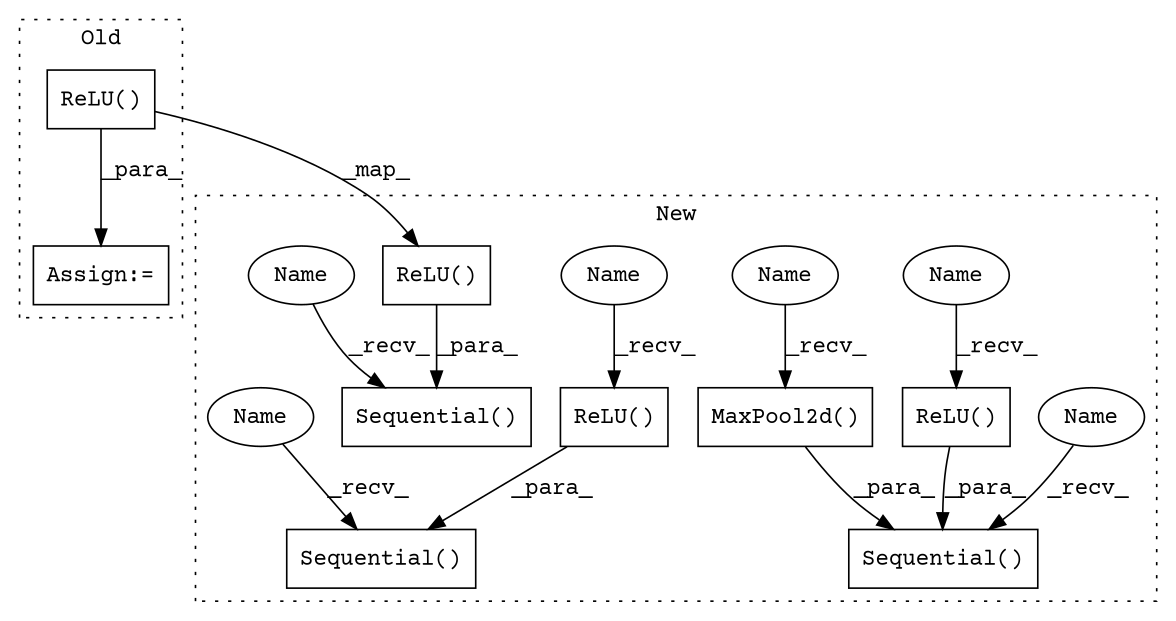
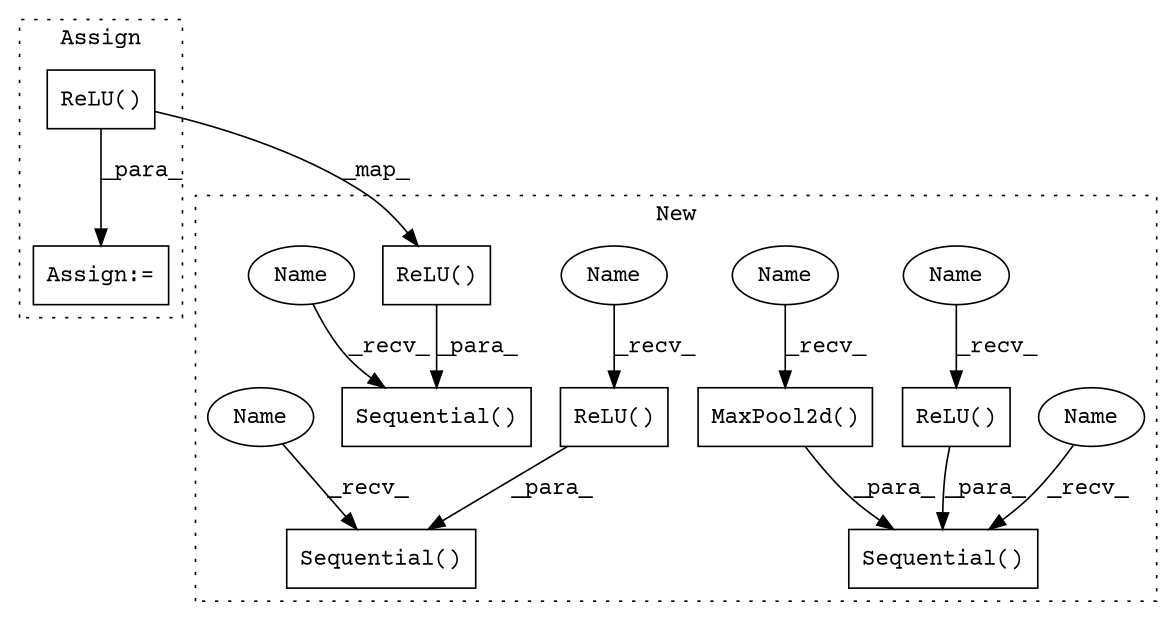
(101, 38) -> (101, 38)
